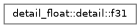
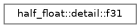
(70, 14) -> (70, 14)
